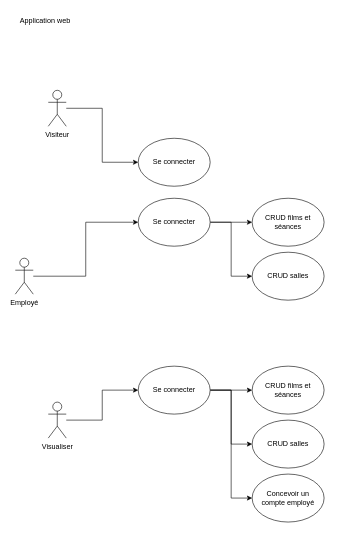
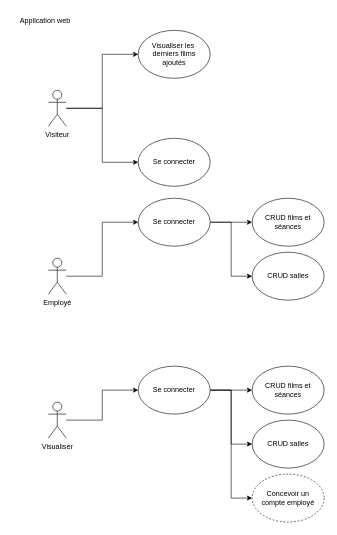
none -> (102, 54)
none -> (174, 54)
(24, 276) -> (57, 276)
(288, 498) -> (288, 498)
